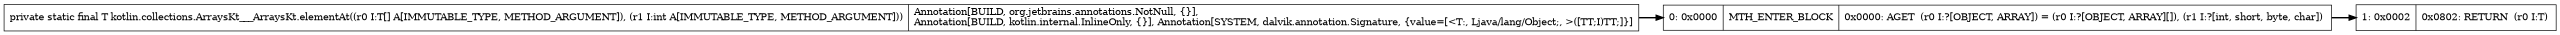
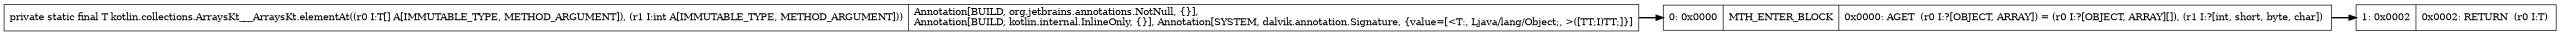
(2486, 17) -> (2486, 17)
